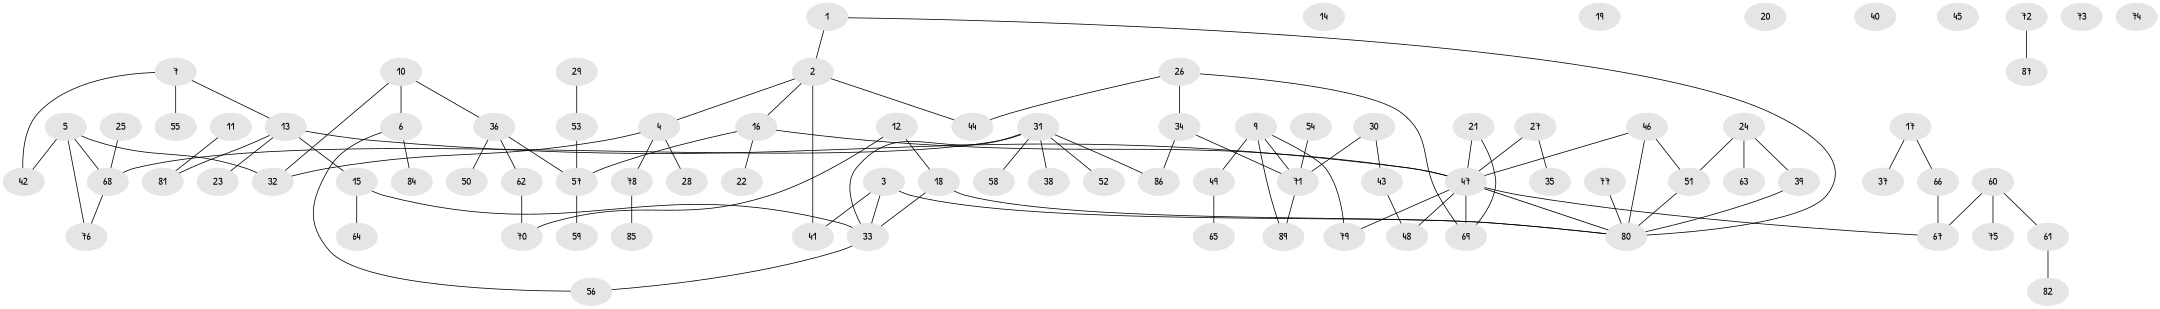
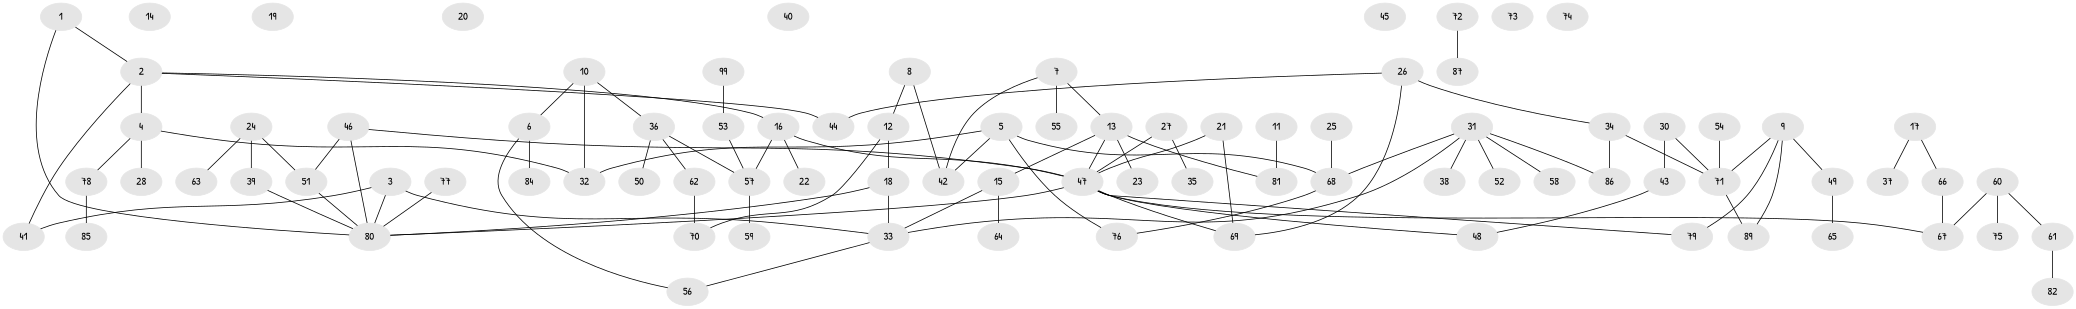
(577, 72) -> (723, 72)
none -> (910, 72)
